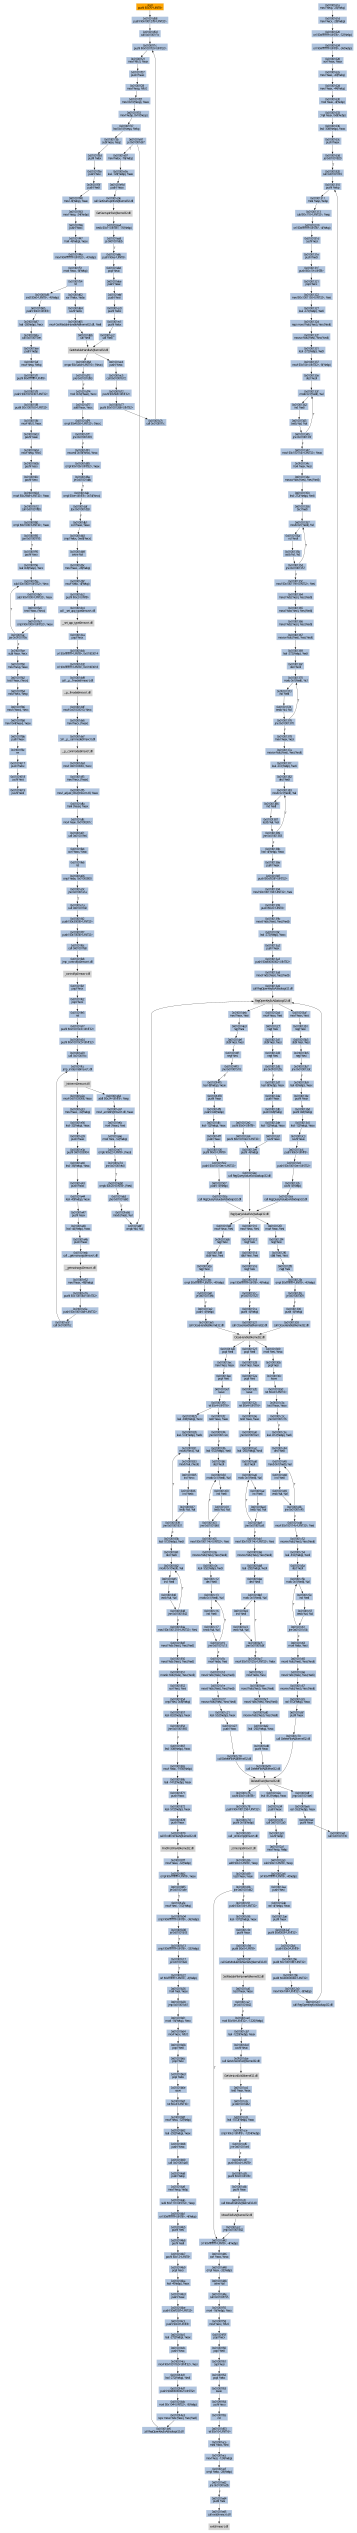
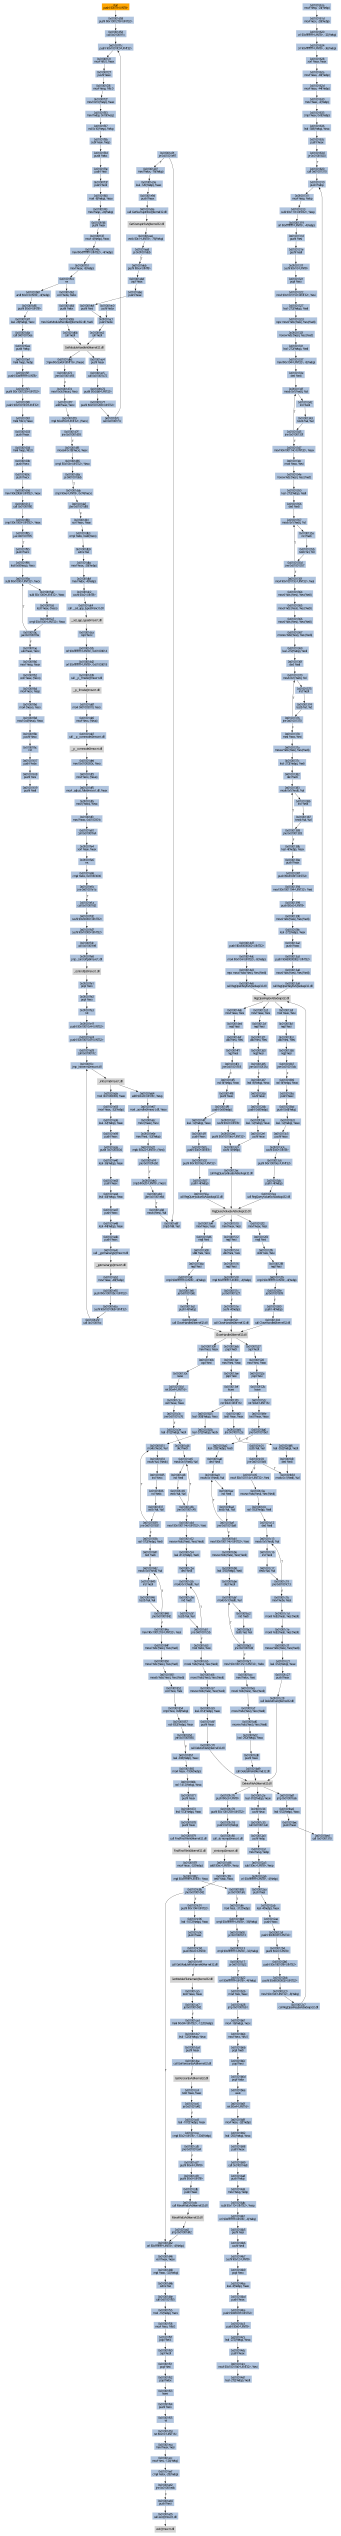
(114, 302) -> (96, 314)
(221, 1493) -> none
(178, 2382) -> none
